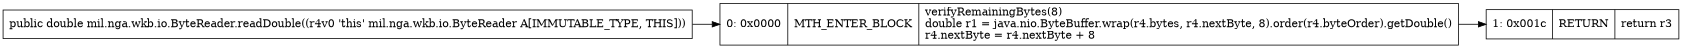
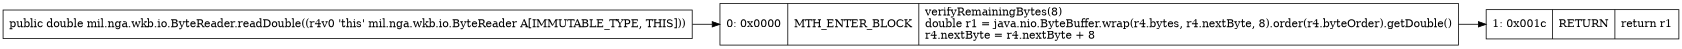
(1647, 24) -> (1647, 24)
